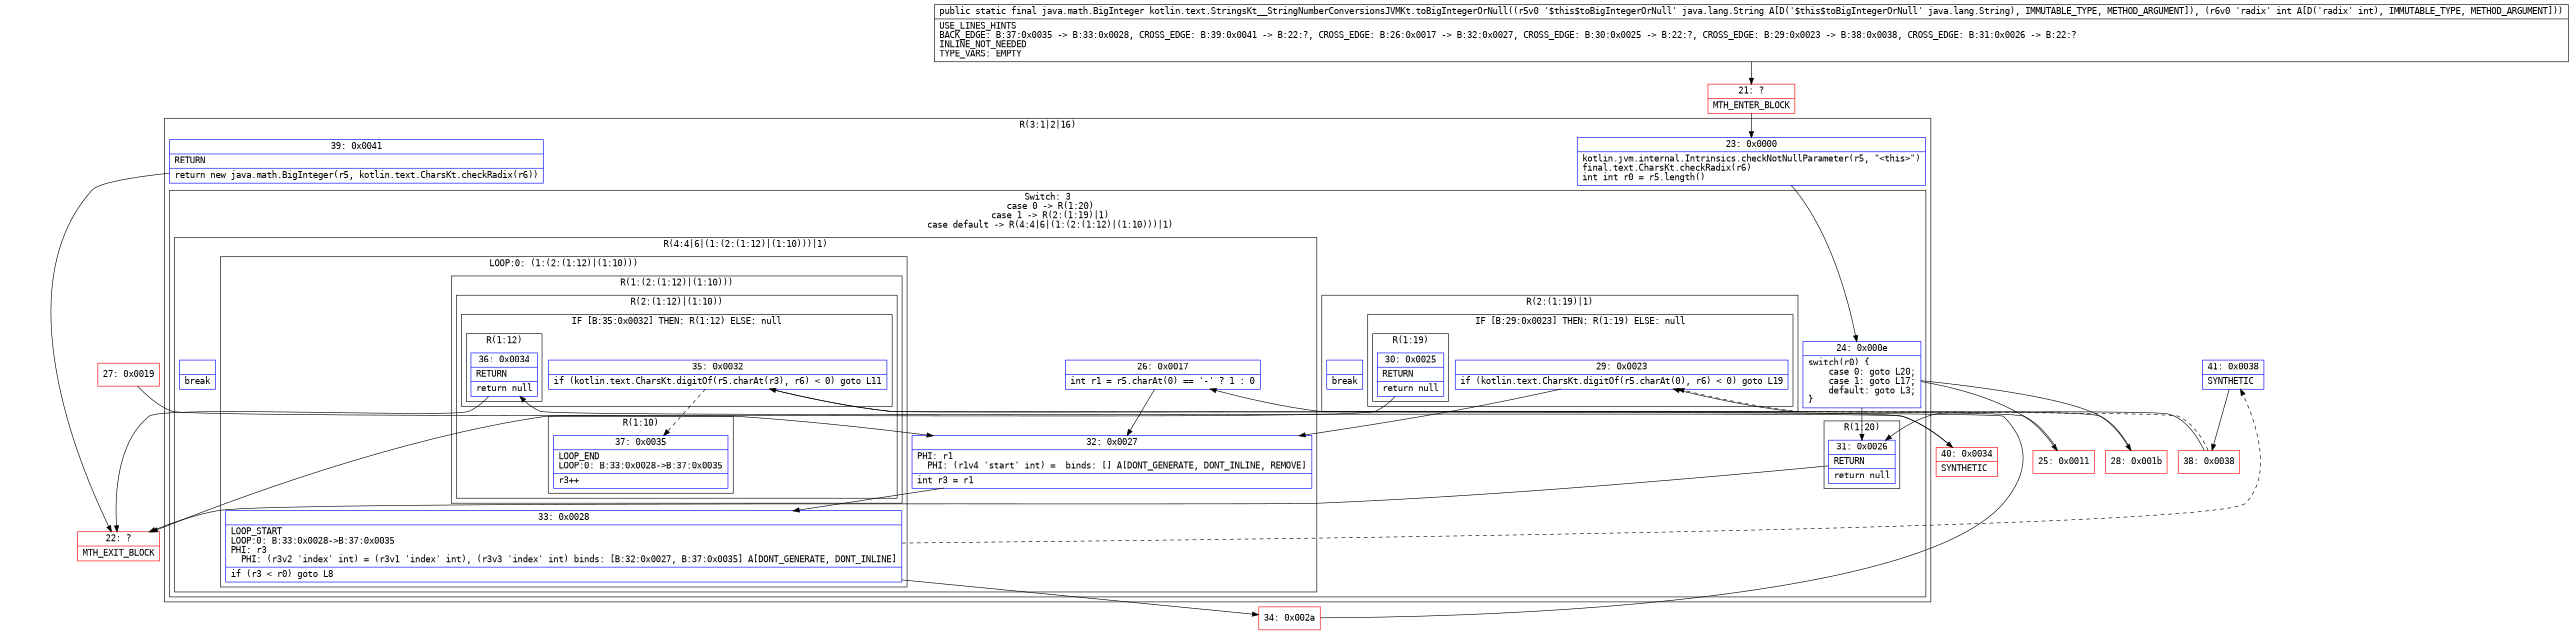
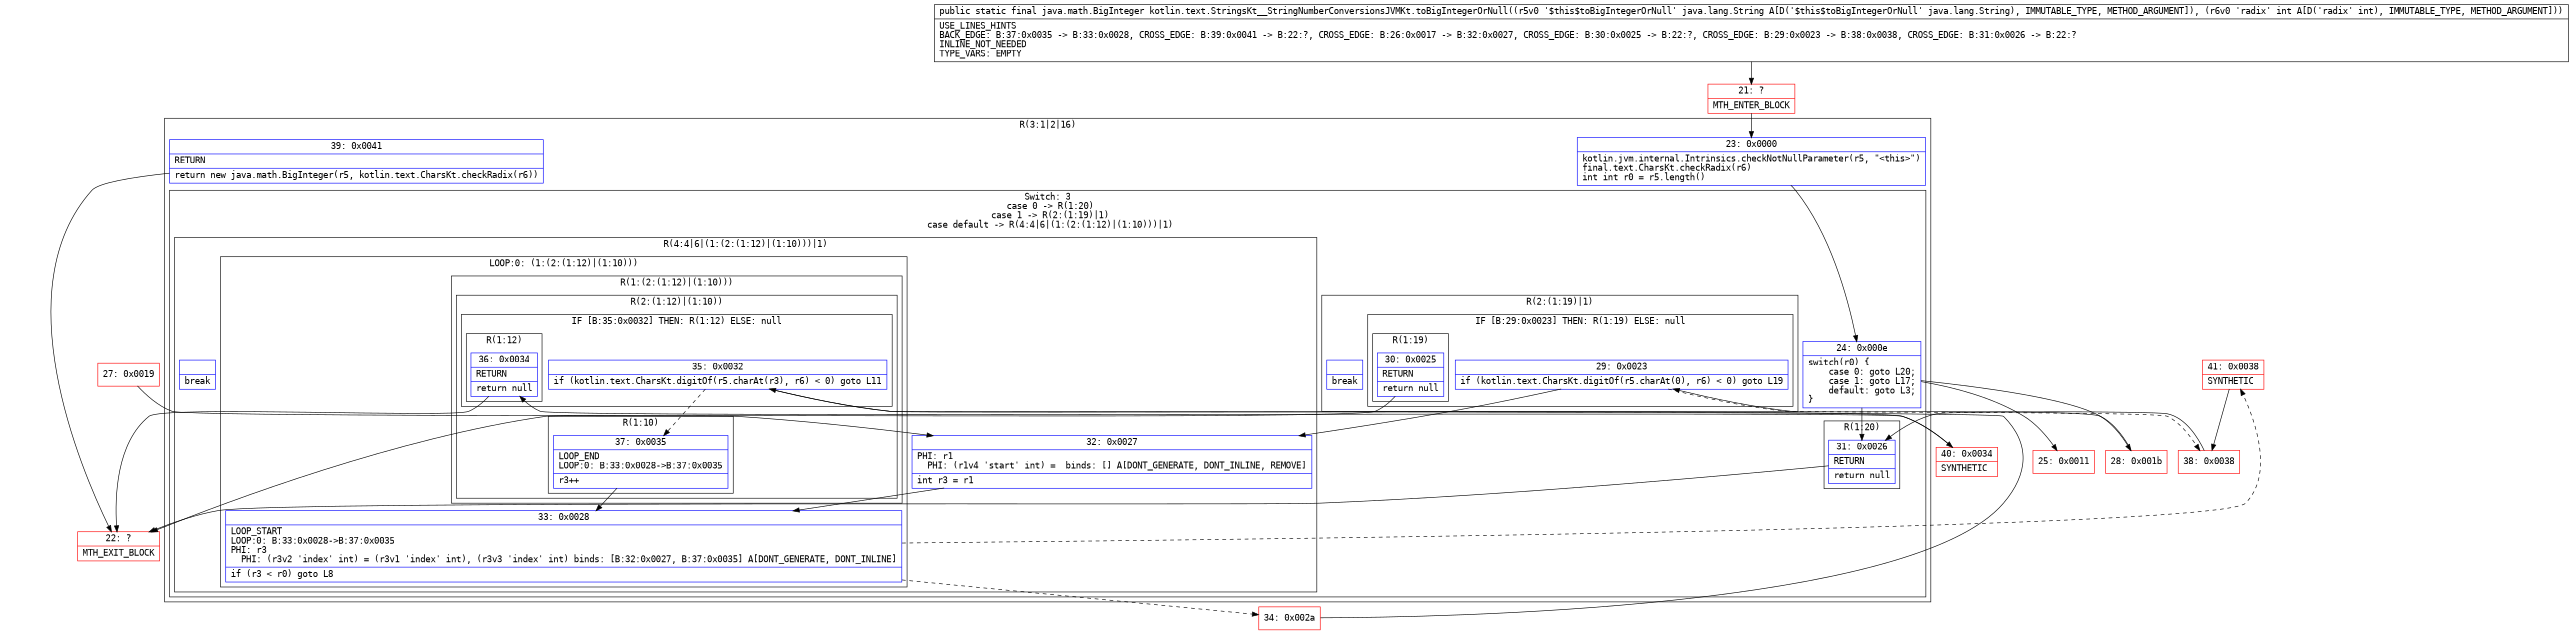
(1163, 375) -> none
(2233, 375) -> (2233, 375)
(1953, 412) -> (1937, 412)
none -> (609, 497)
(1077, 597) -> (1077, 597)
